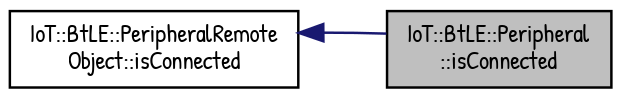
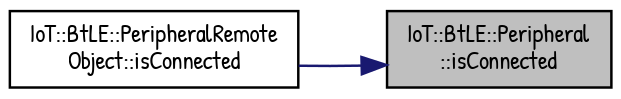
(355, 33) -> (330, 66)
